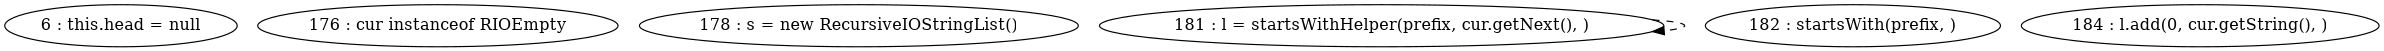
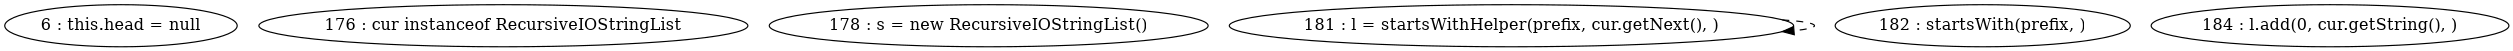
(438, 26) -> (503, 26)
